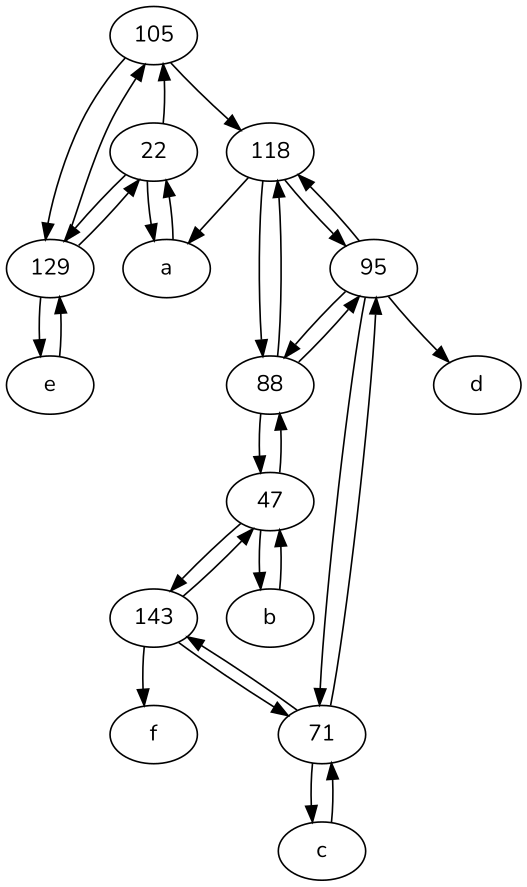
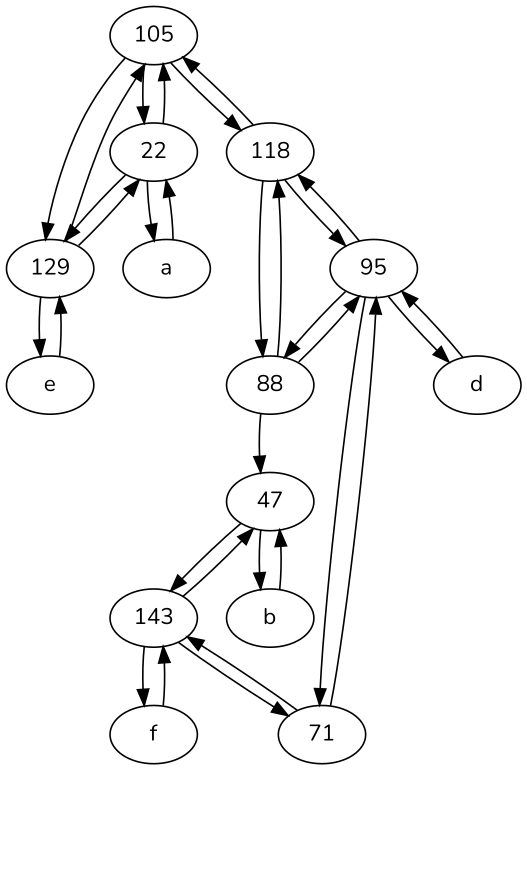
none -> (143, 87)
(224, 204) -> (225, 96)
none -> (439, 330)
(281, 451) -> none
none -> (165, 684)
(322, 851) -> none
